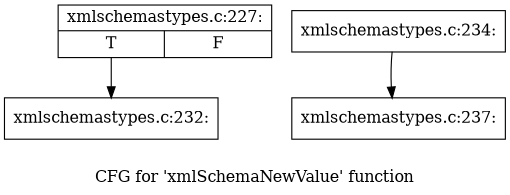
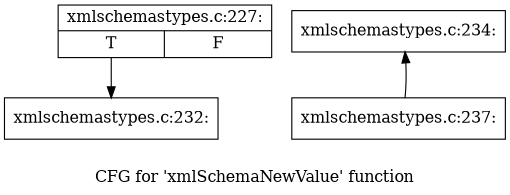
(391, 69) -> (406, 81)
